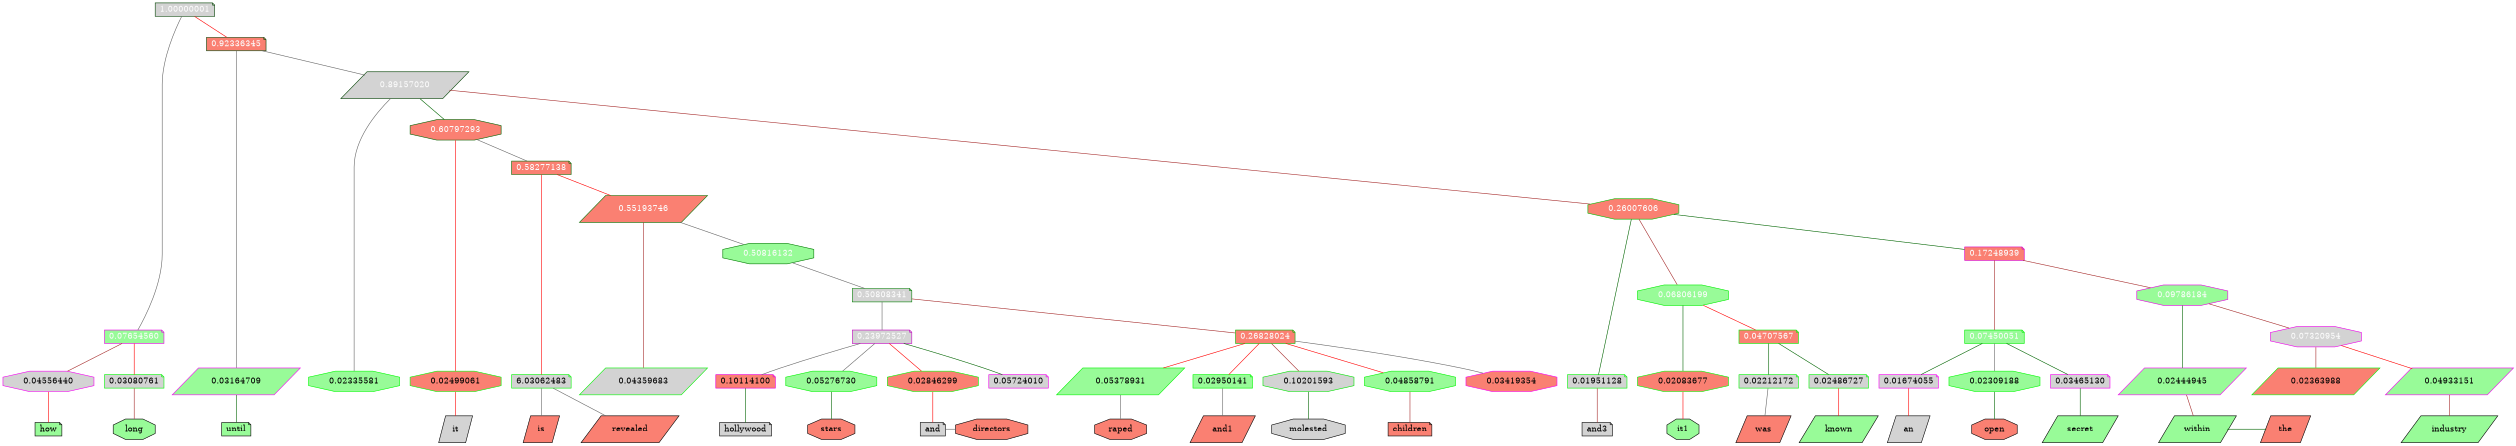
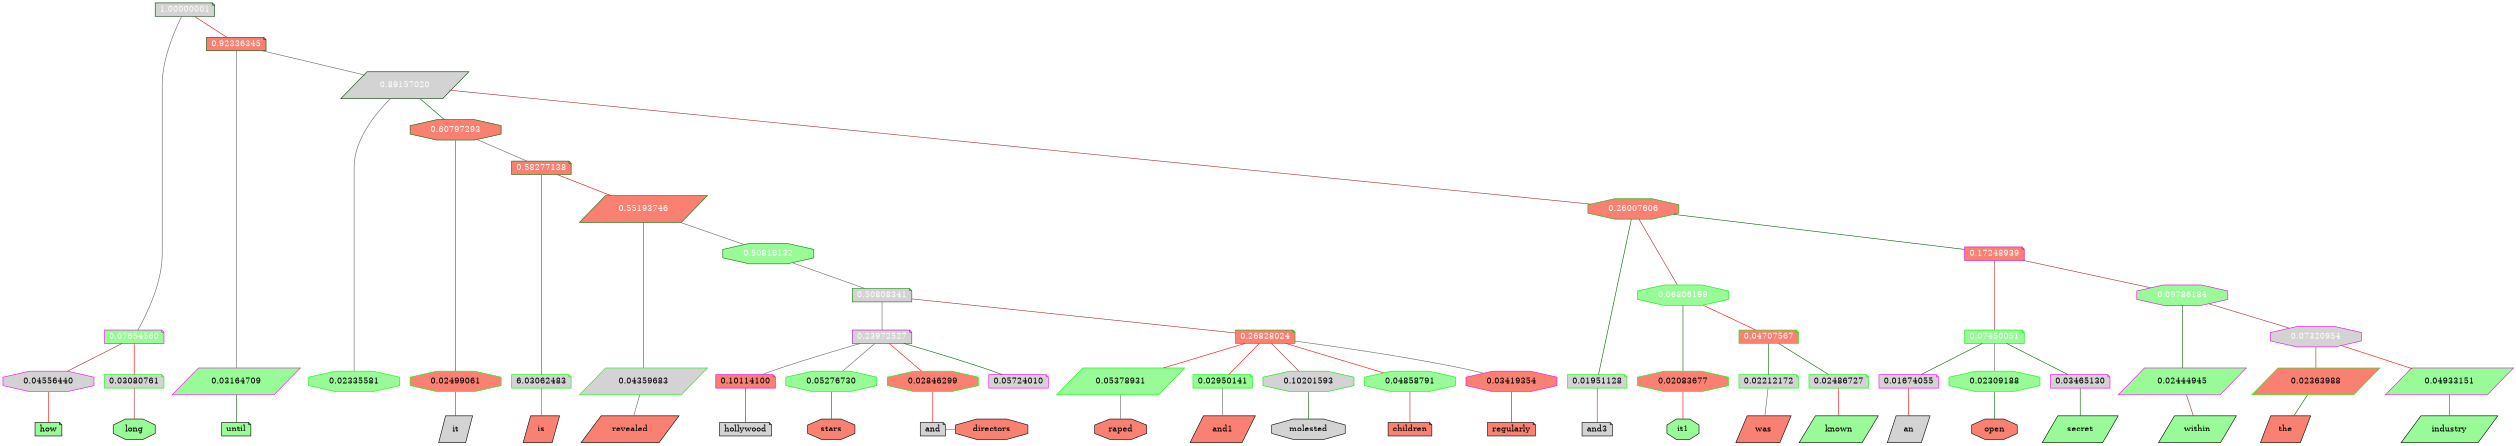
(579, 402) -> (637, 405)
none -> (1511, 429)
(2247, 429) -> (2301, 405)
